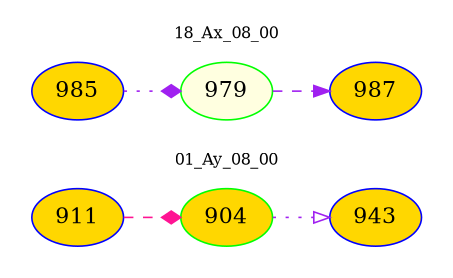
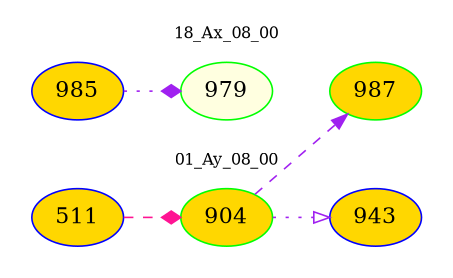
(293, 91) -> (295, 160)
(376, 91) -> (376, 91)
(78, 217) -> (78, 217)
